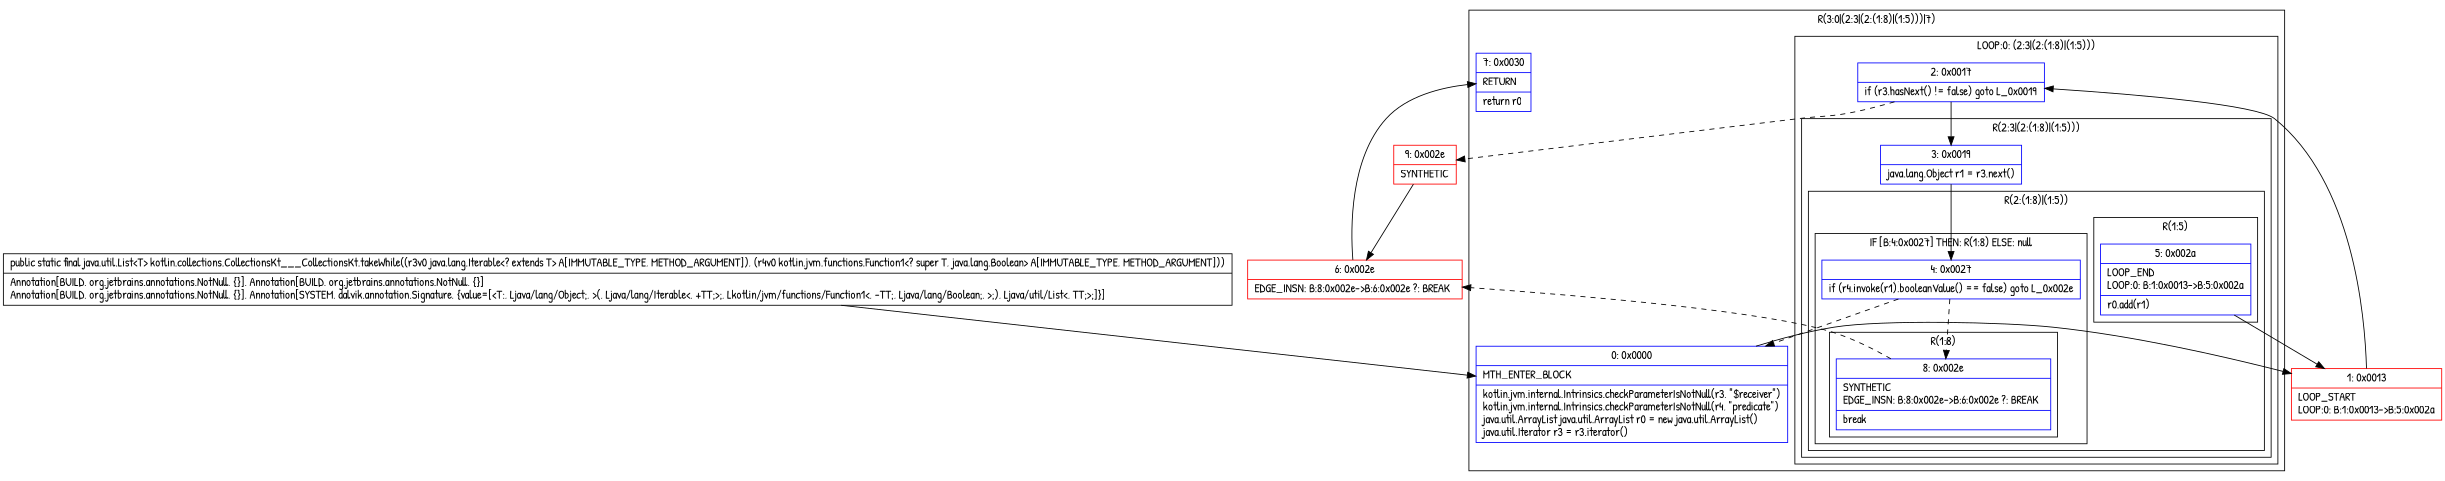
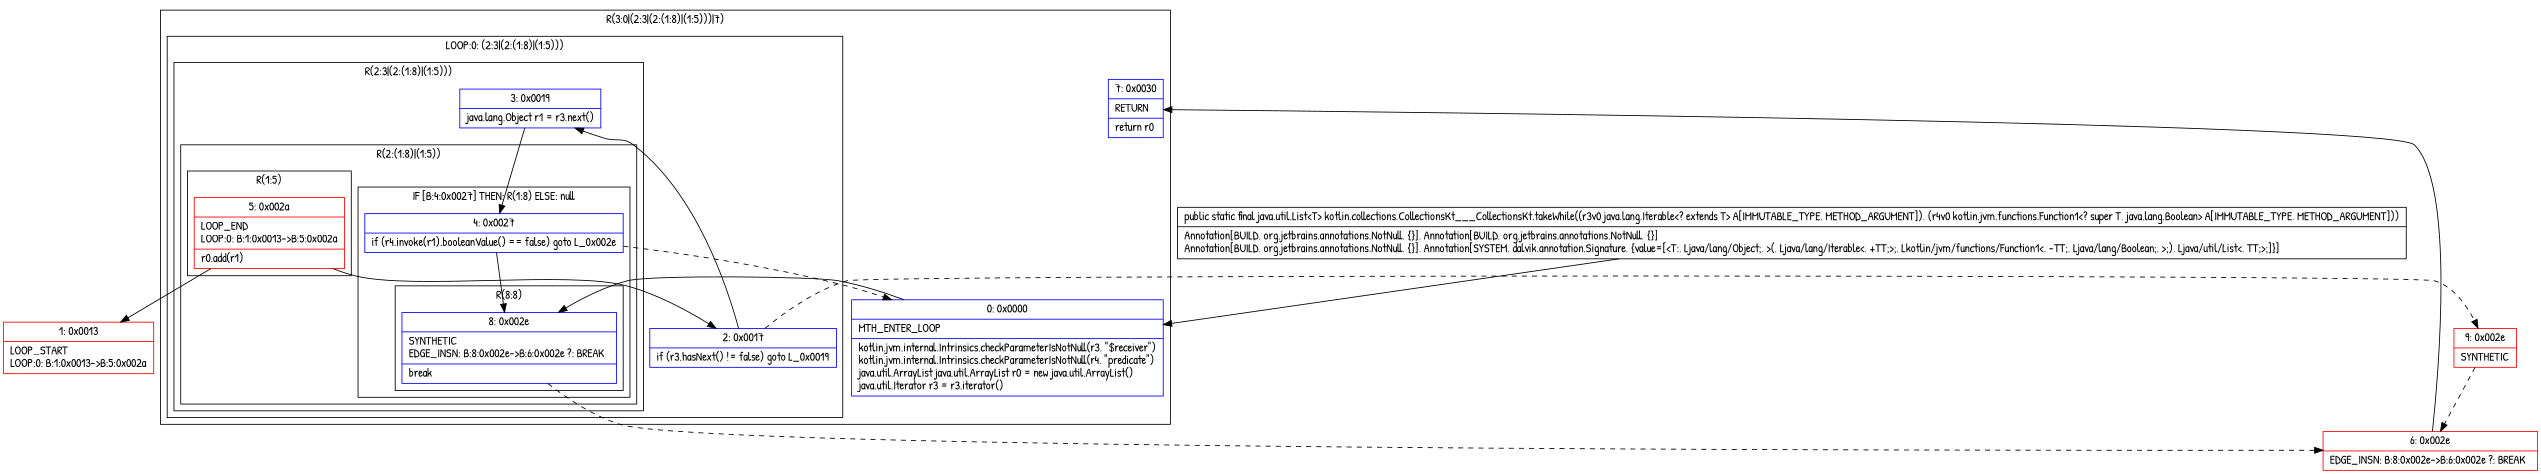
(2292, 136) -> (525, 280)
(1392, 218) -> (2460, 396)
(2176, 280) -> (269, 233)
(1949, 317) -> (499, 274)
(2020, 325) -> (733, 277)
(1943, 342) -> (509, 296)
(1528, 375) -> (900, 328)
